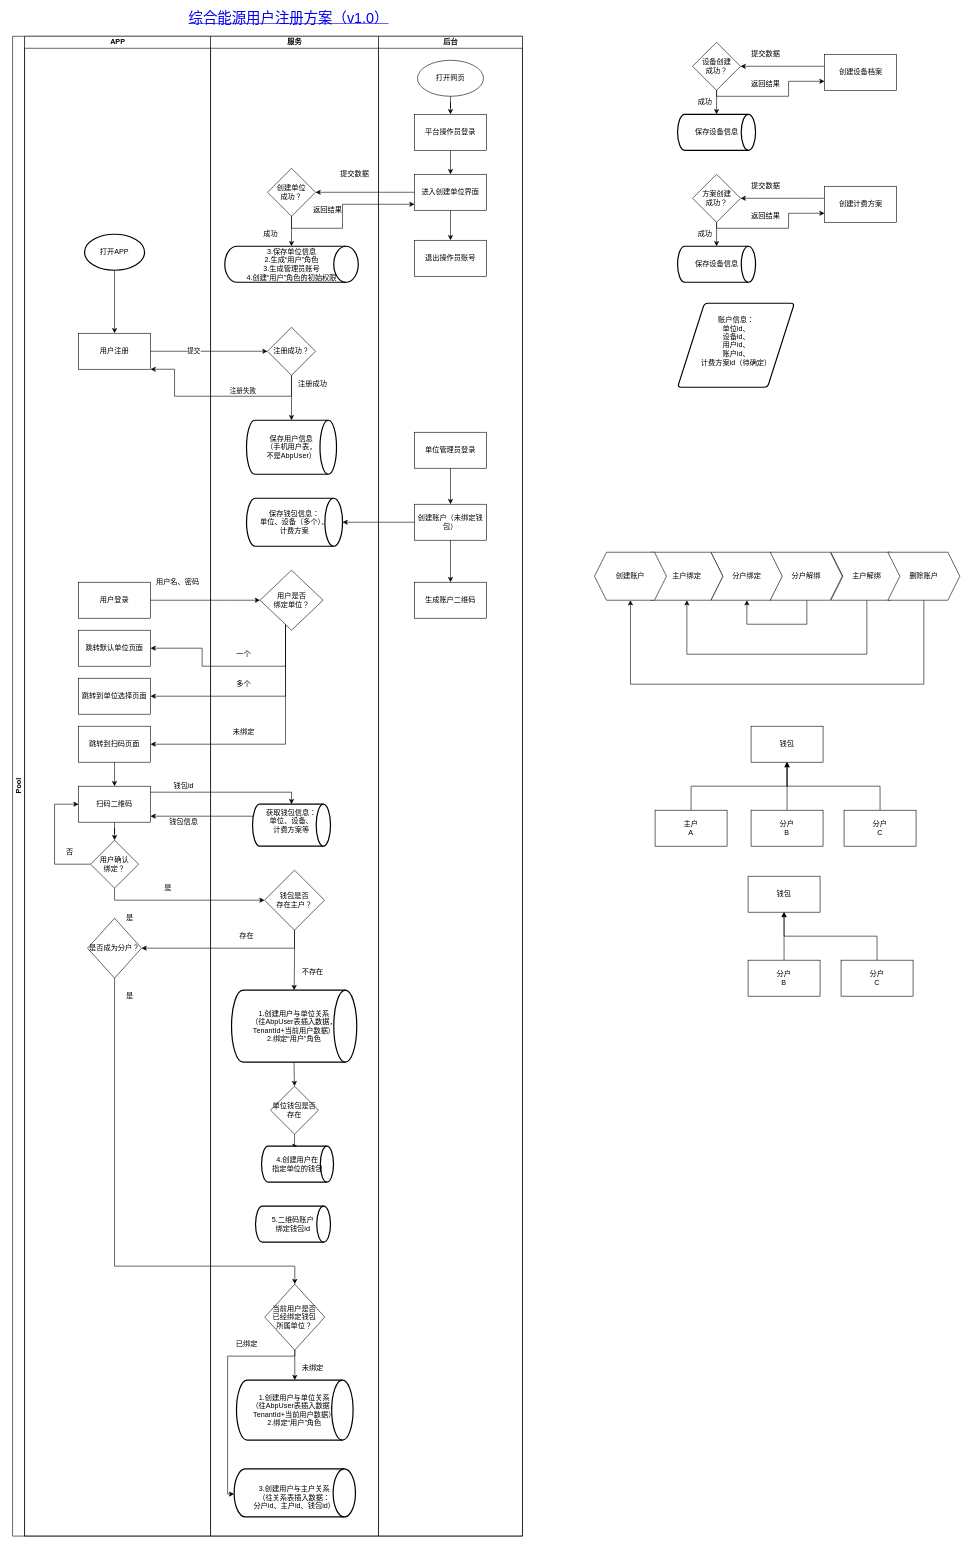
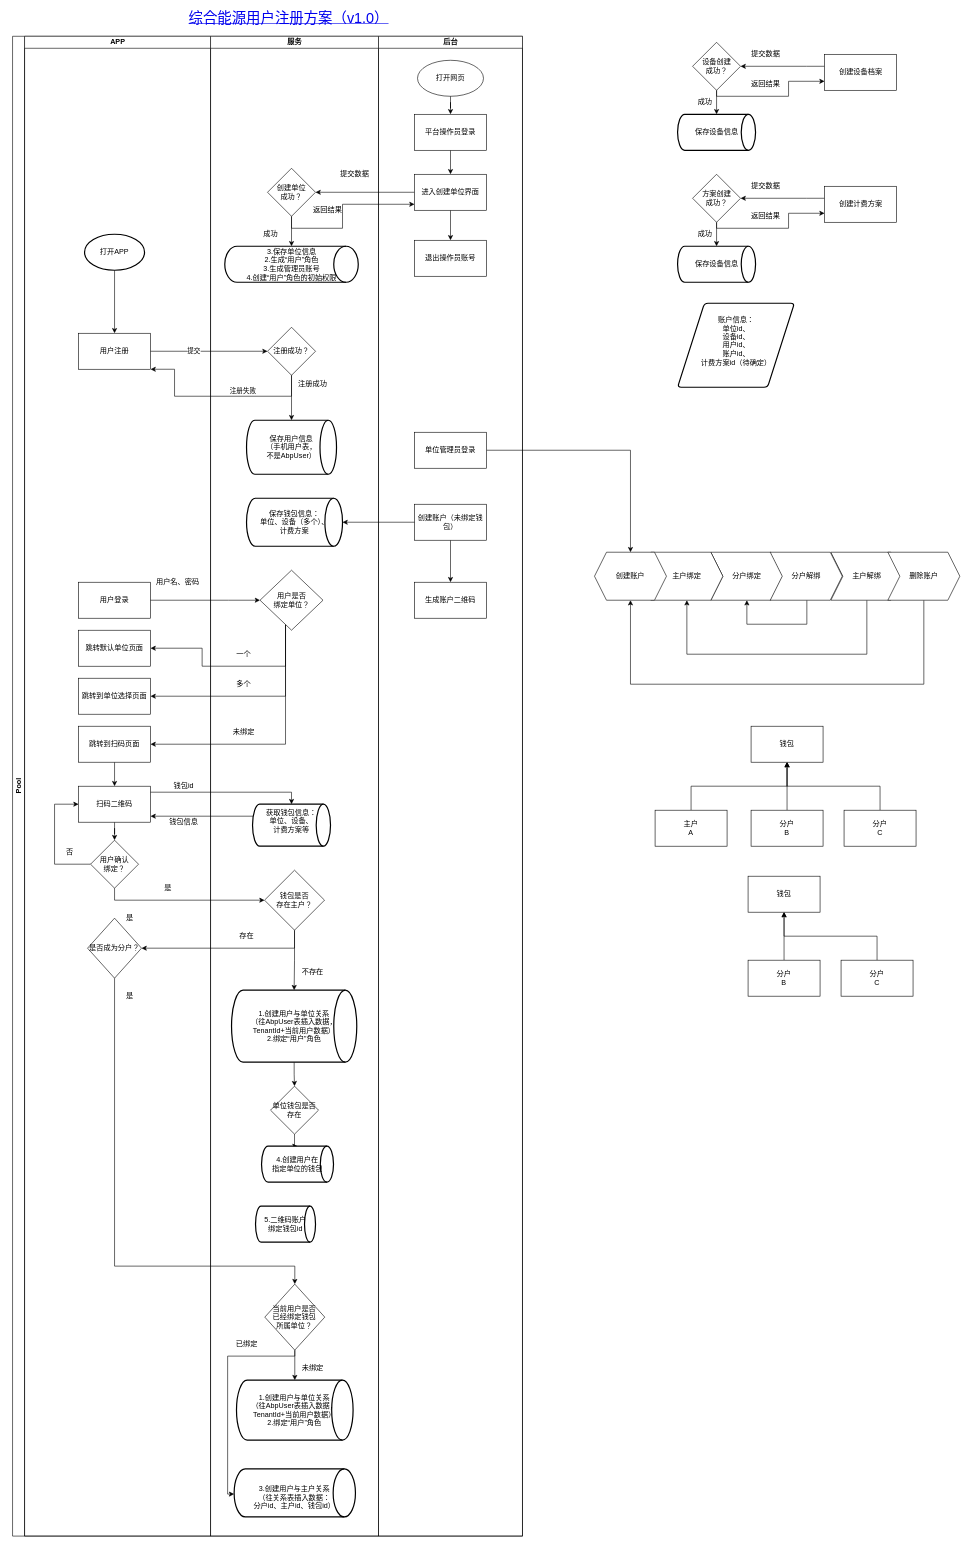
(450, 484) -> (630, 498)
(293, 1224) -> (285, 1224)
